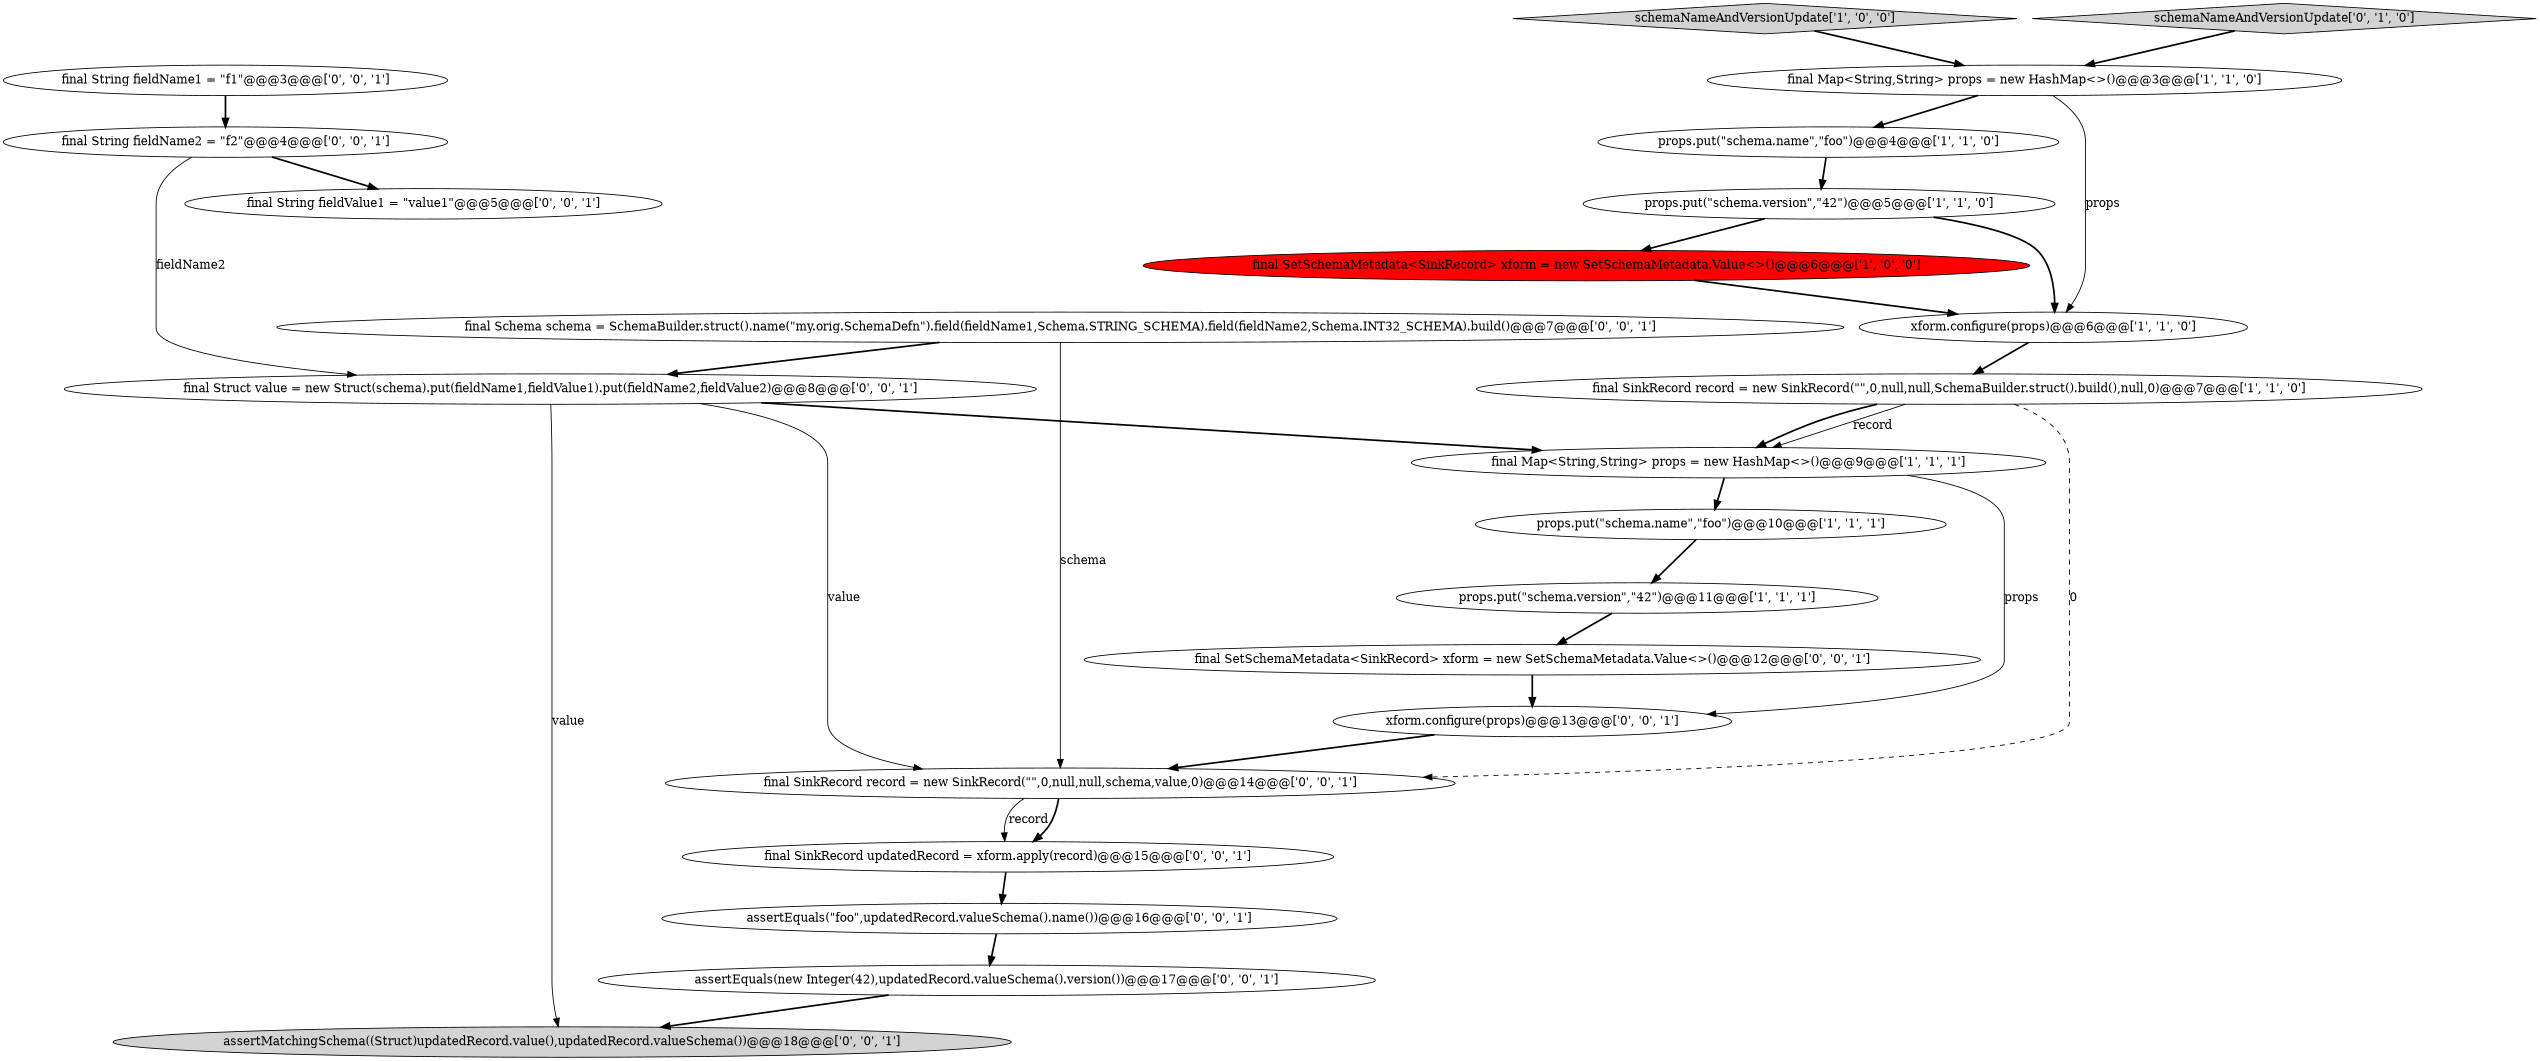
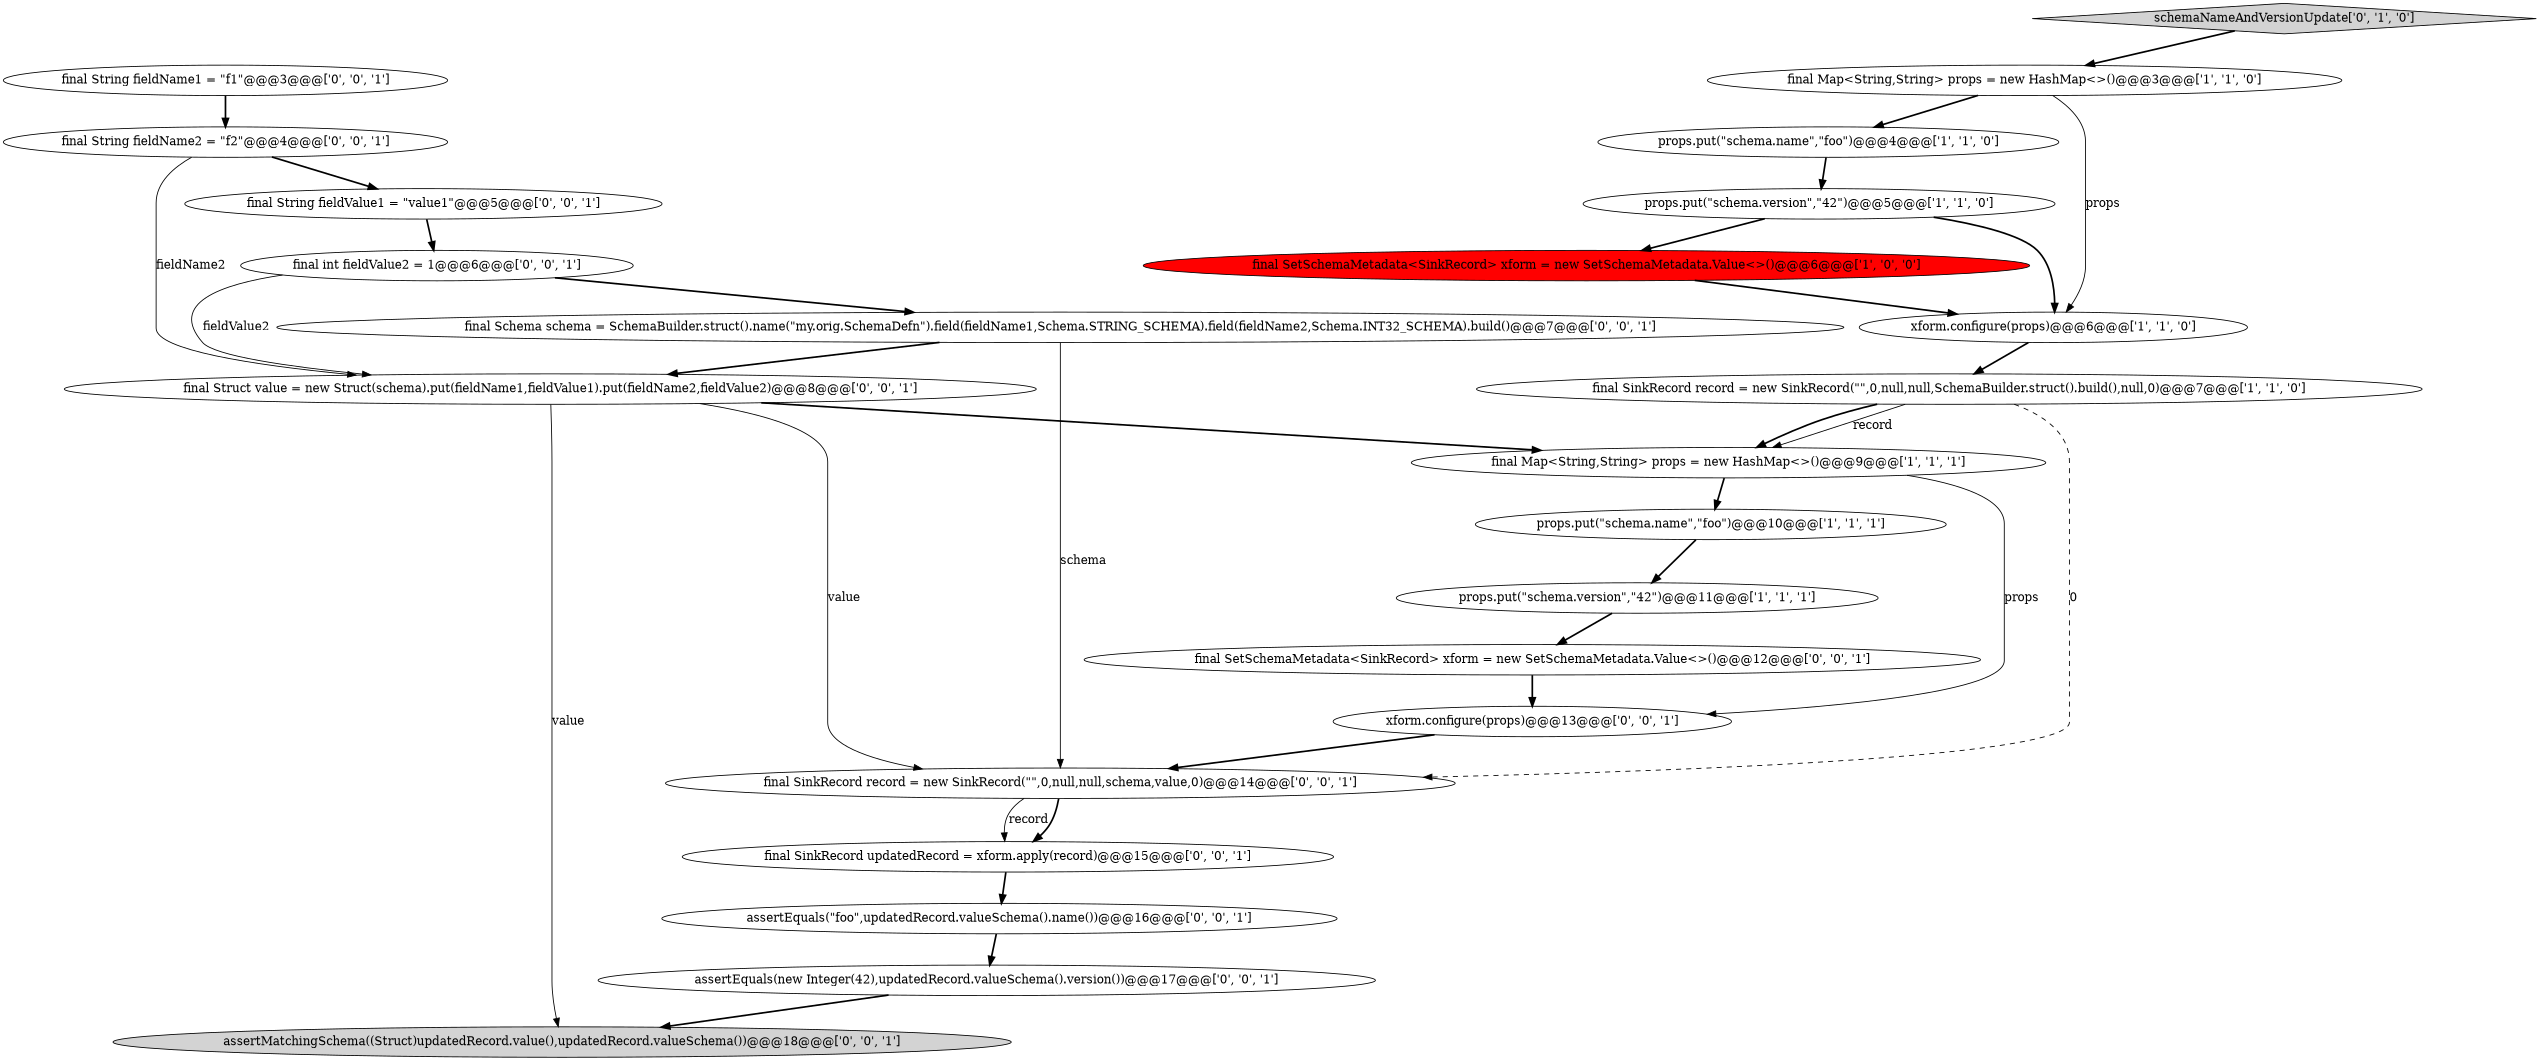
(1765, 19) -> none
none -> (437, 266)
